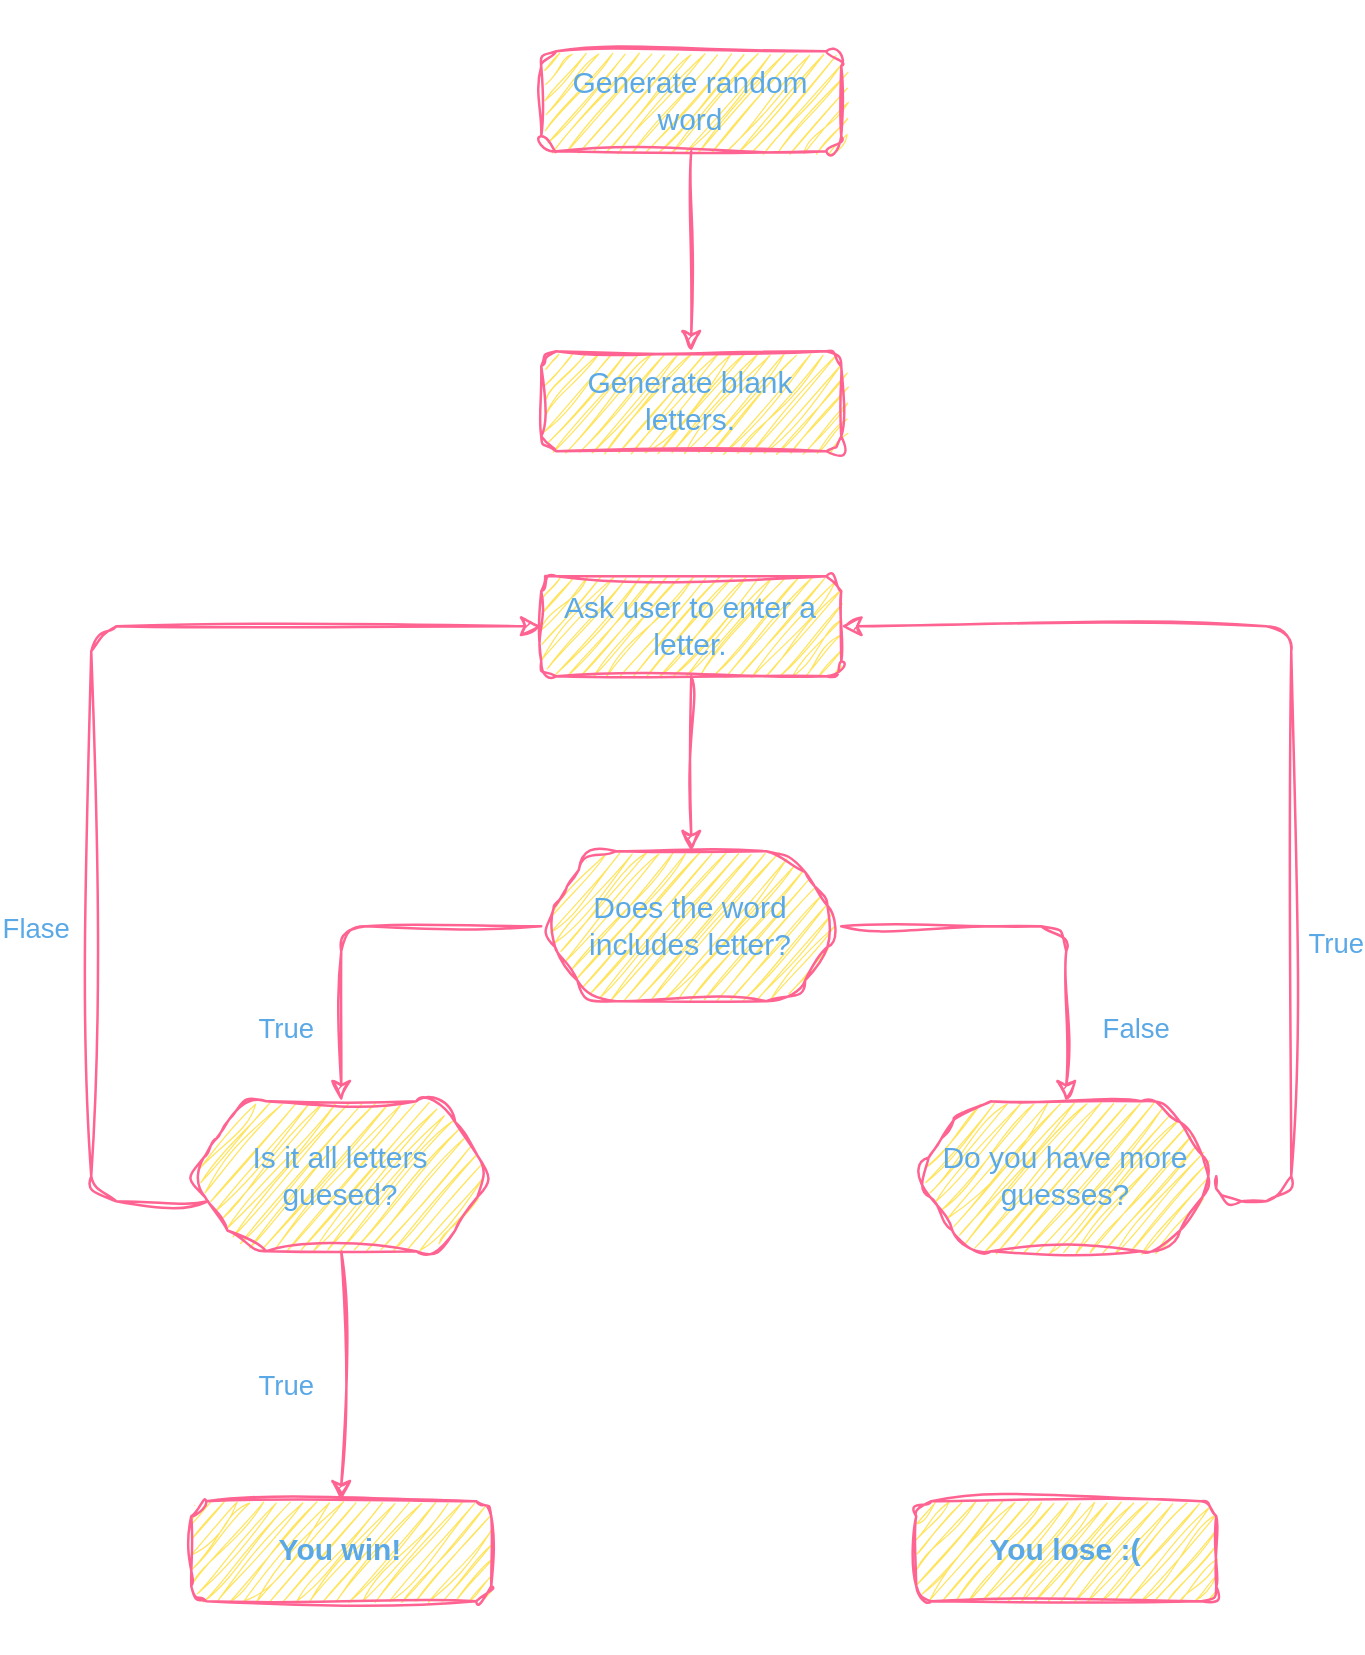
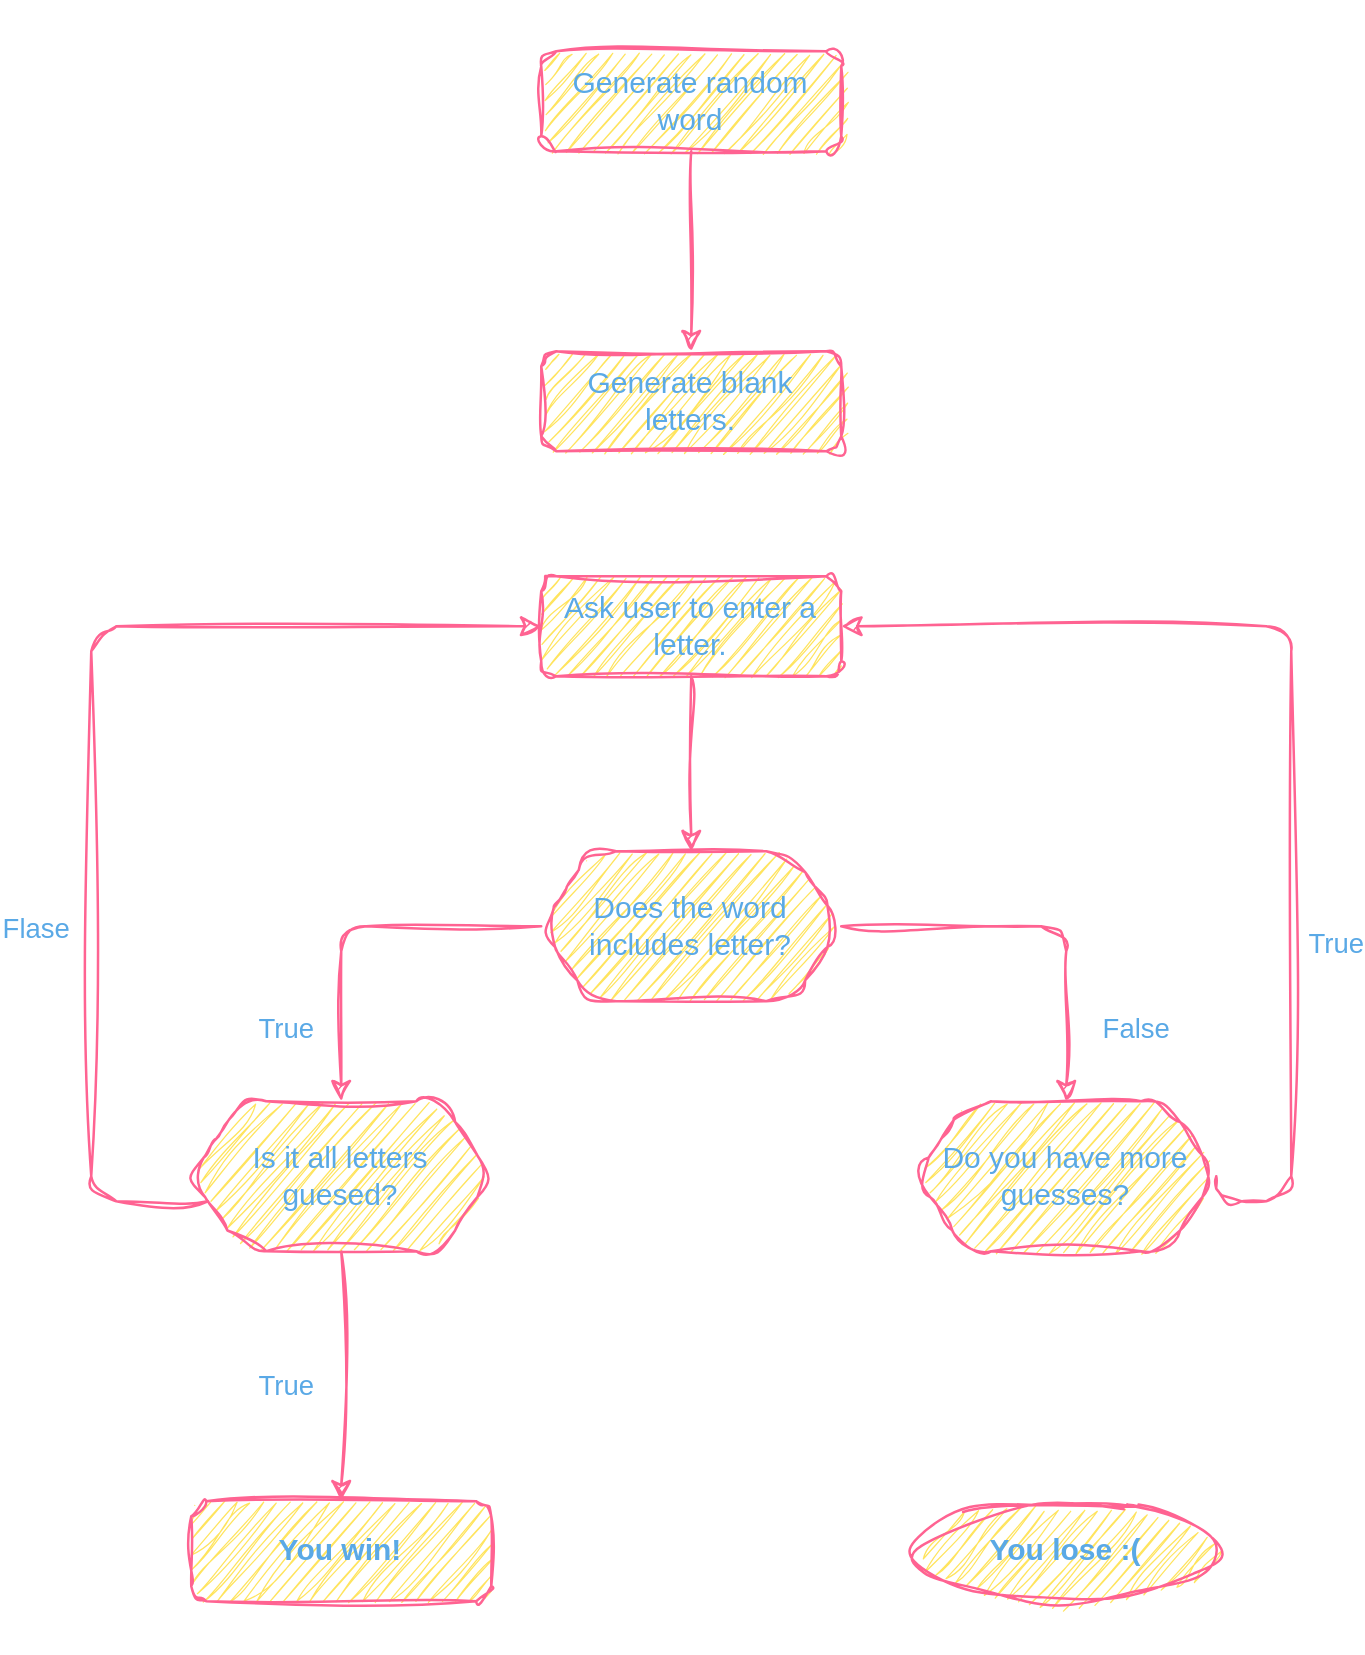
(1066, 1551) -> (1066, 1551)
